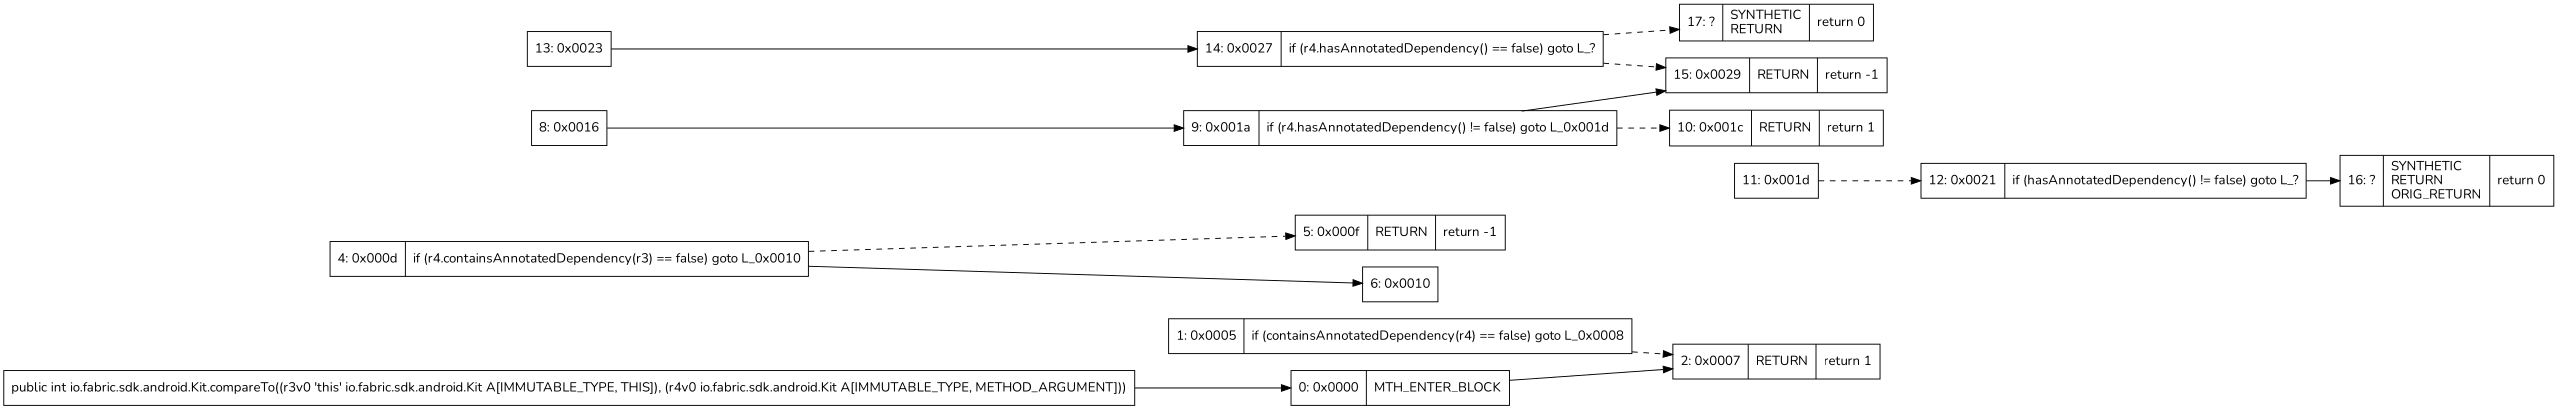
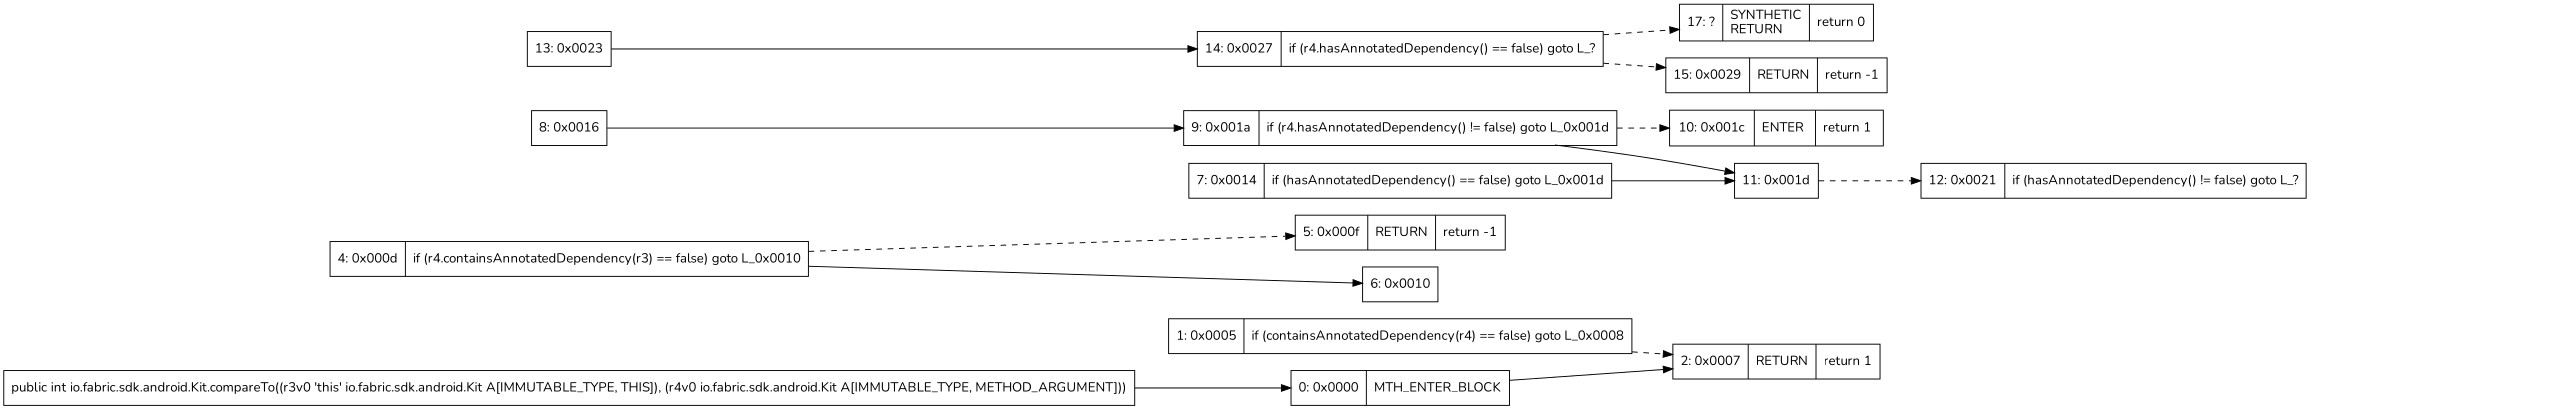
(1589, 102) -> (1640, 157)
(1785, 128) -> (1783, 128)
none -> (1400, 181)
(2447, 181) -> none
